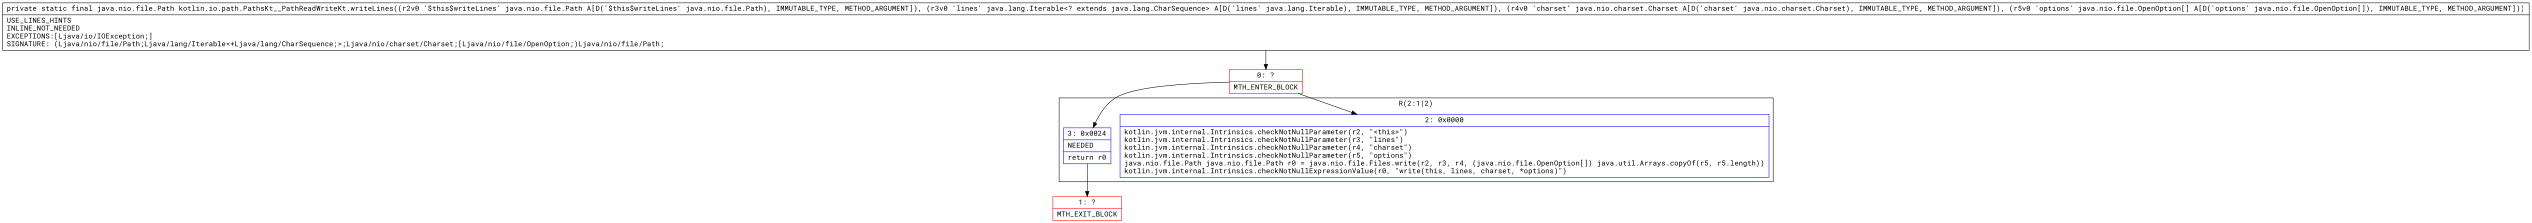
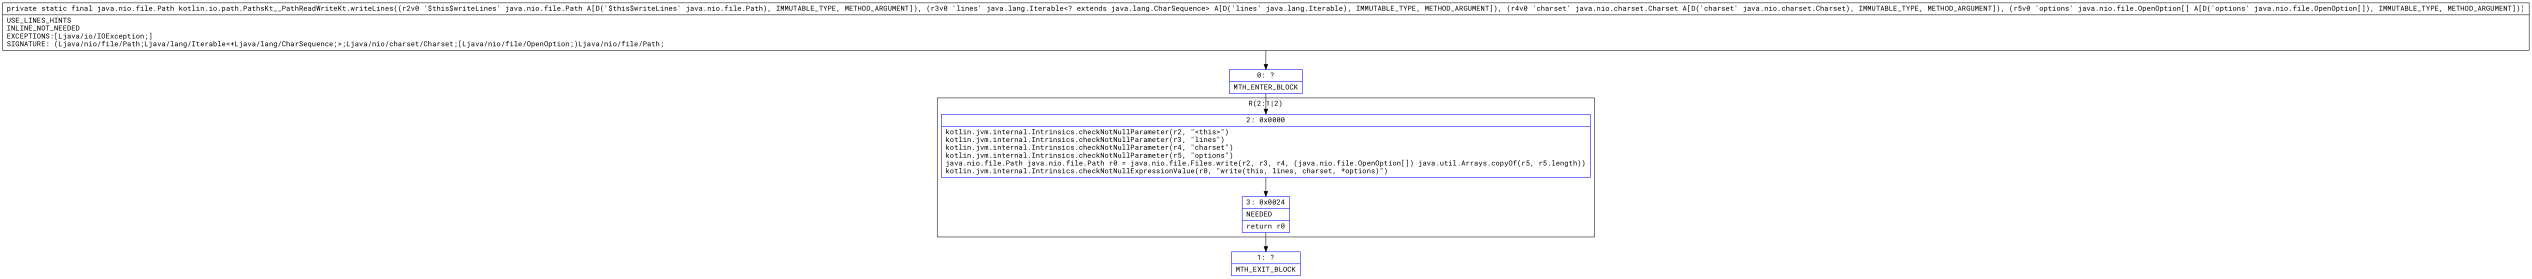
(1266, 82) -> (1266, 82)
(1155, 87) -> (1266, 184)
(1087, 209) -> (1266, 264)
